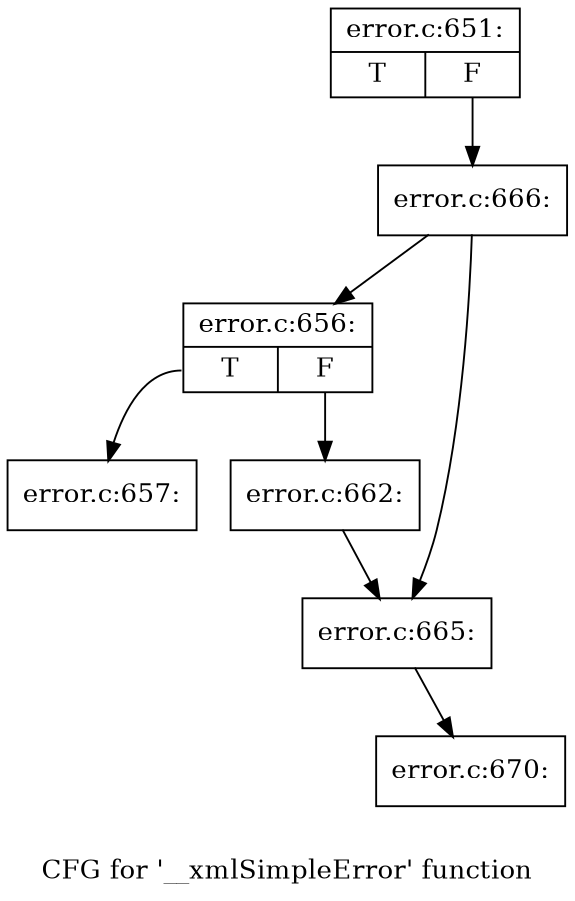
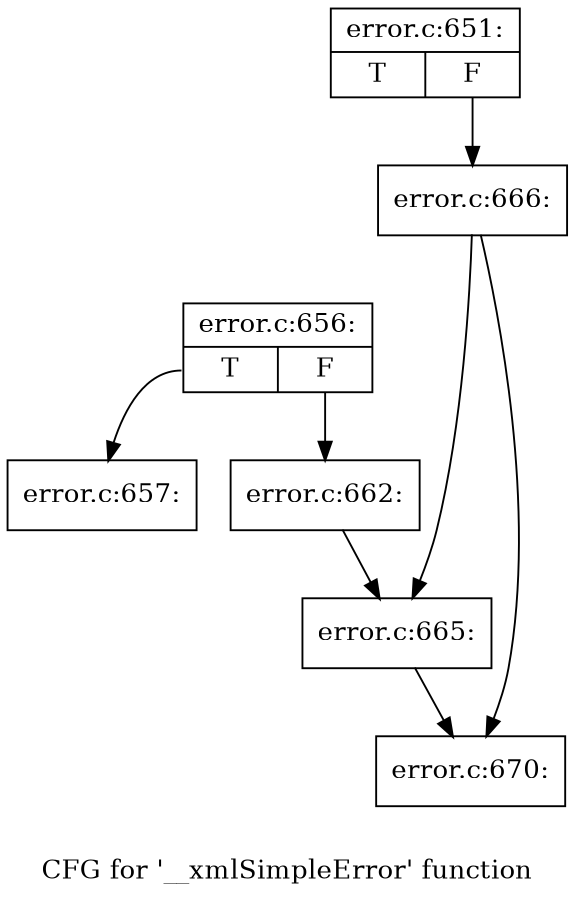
(389, 264) -> (517, 477)
